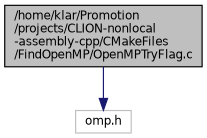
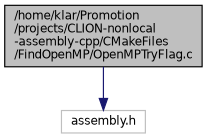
(103, 122) -> (103, 122)
